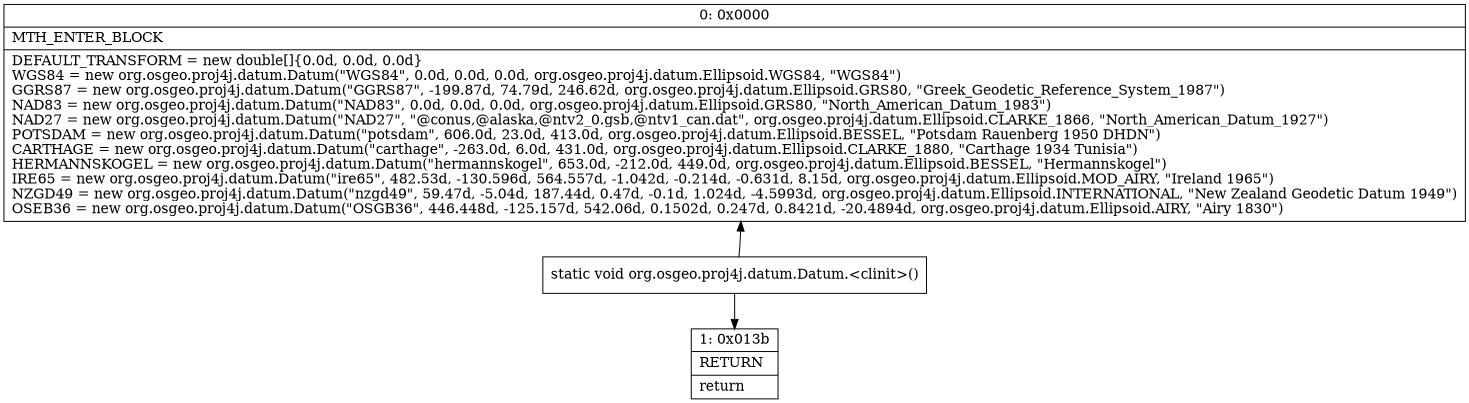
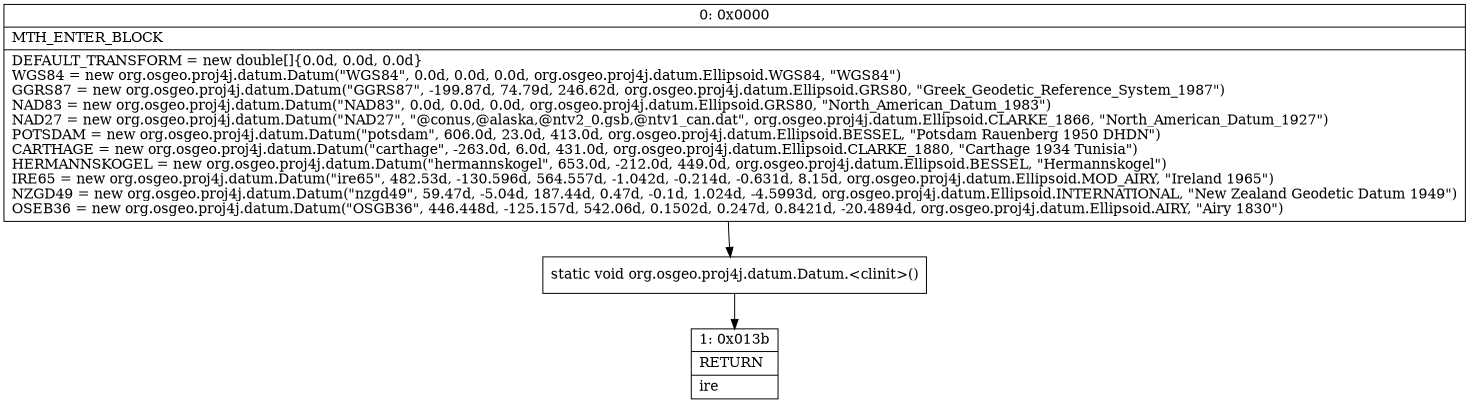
(740, 244) -> (729, 234)
(722, 387) -> (709, 387)
